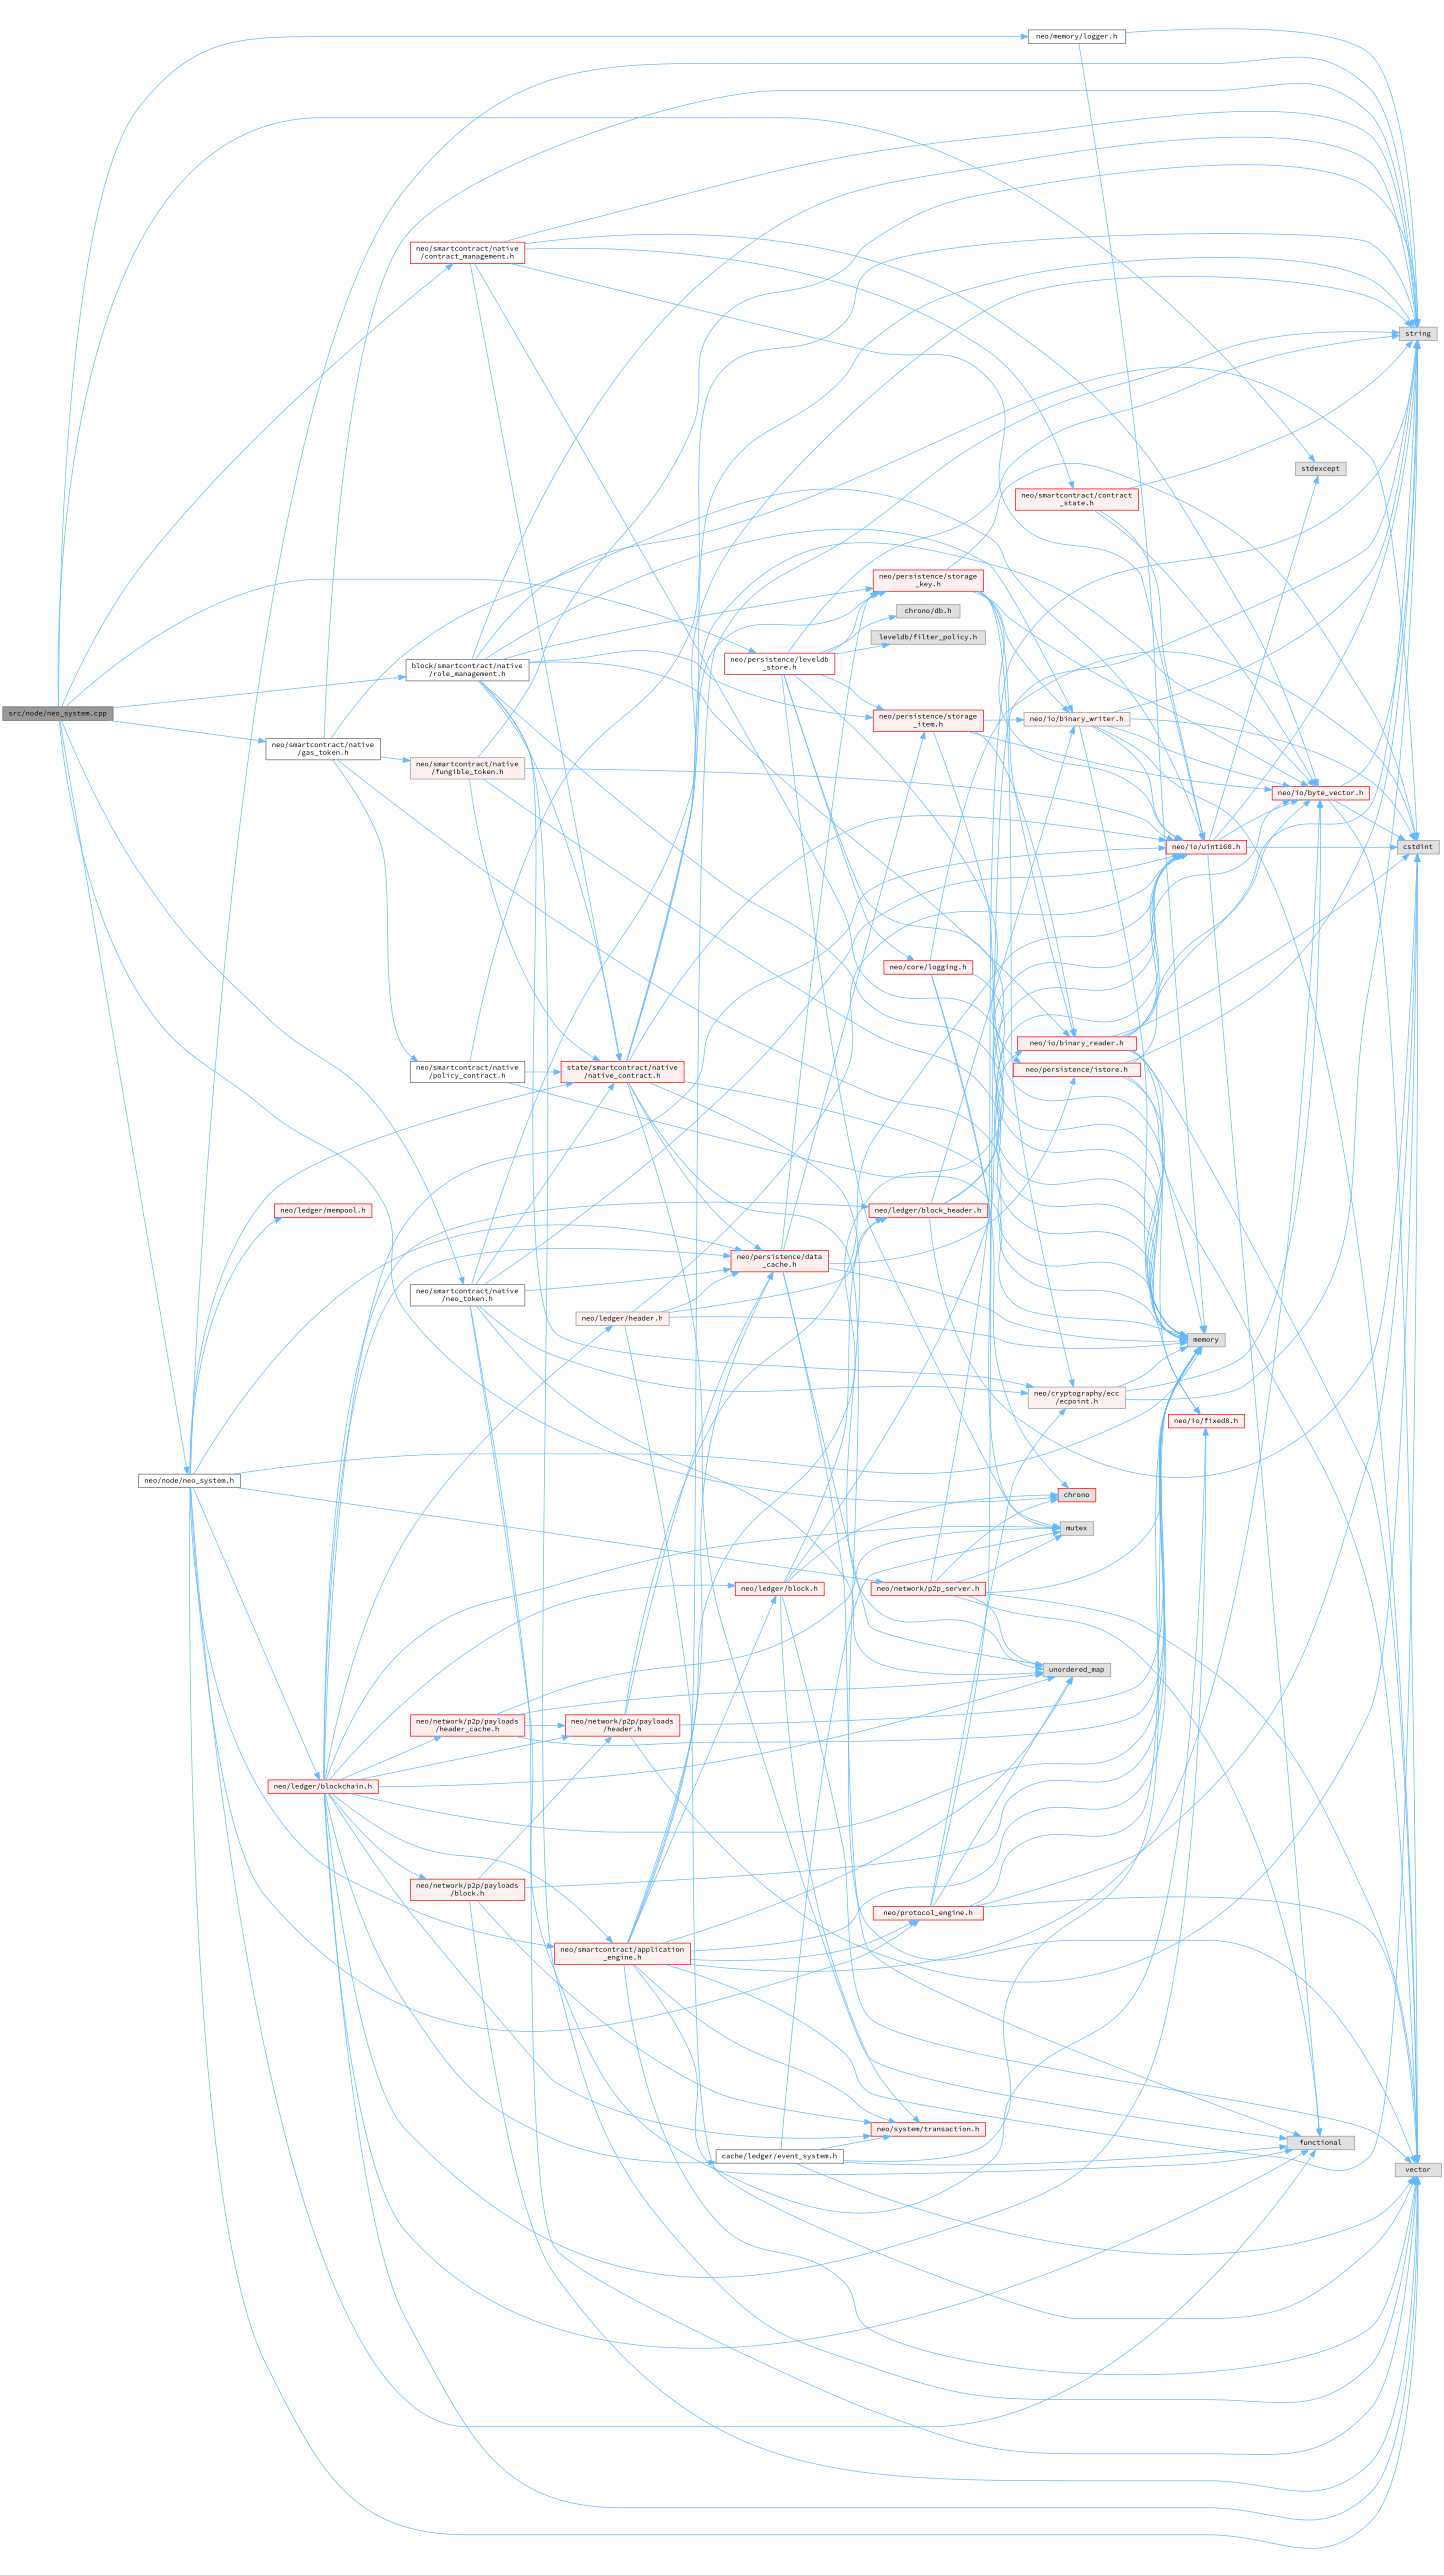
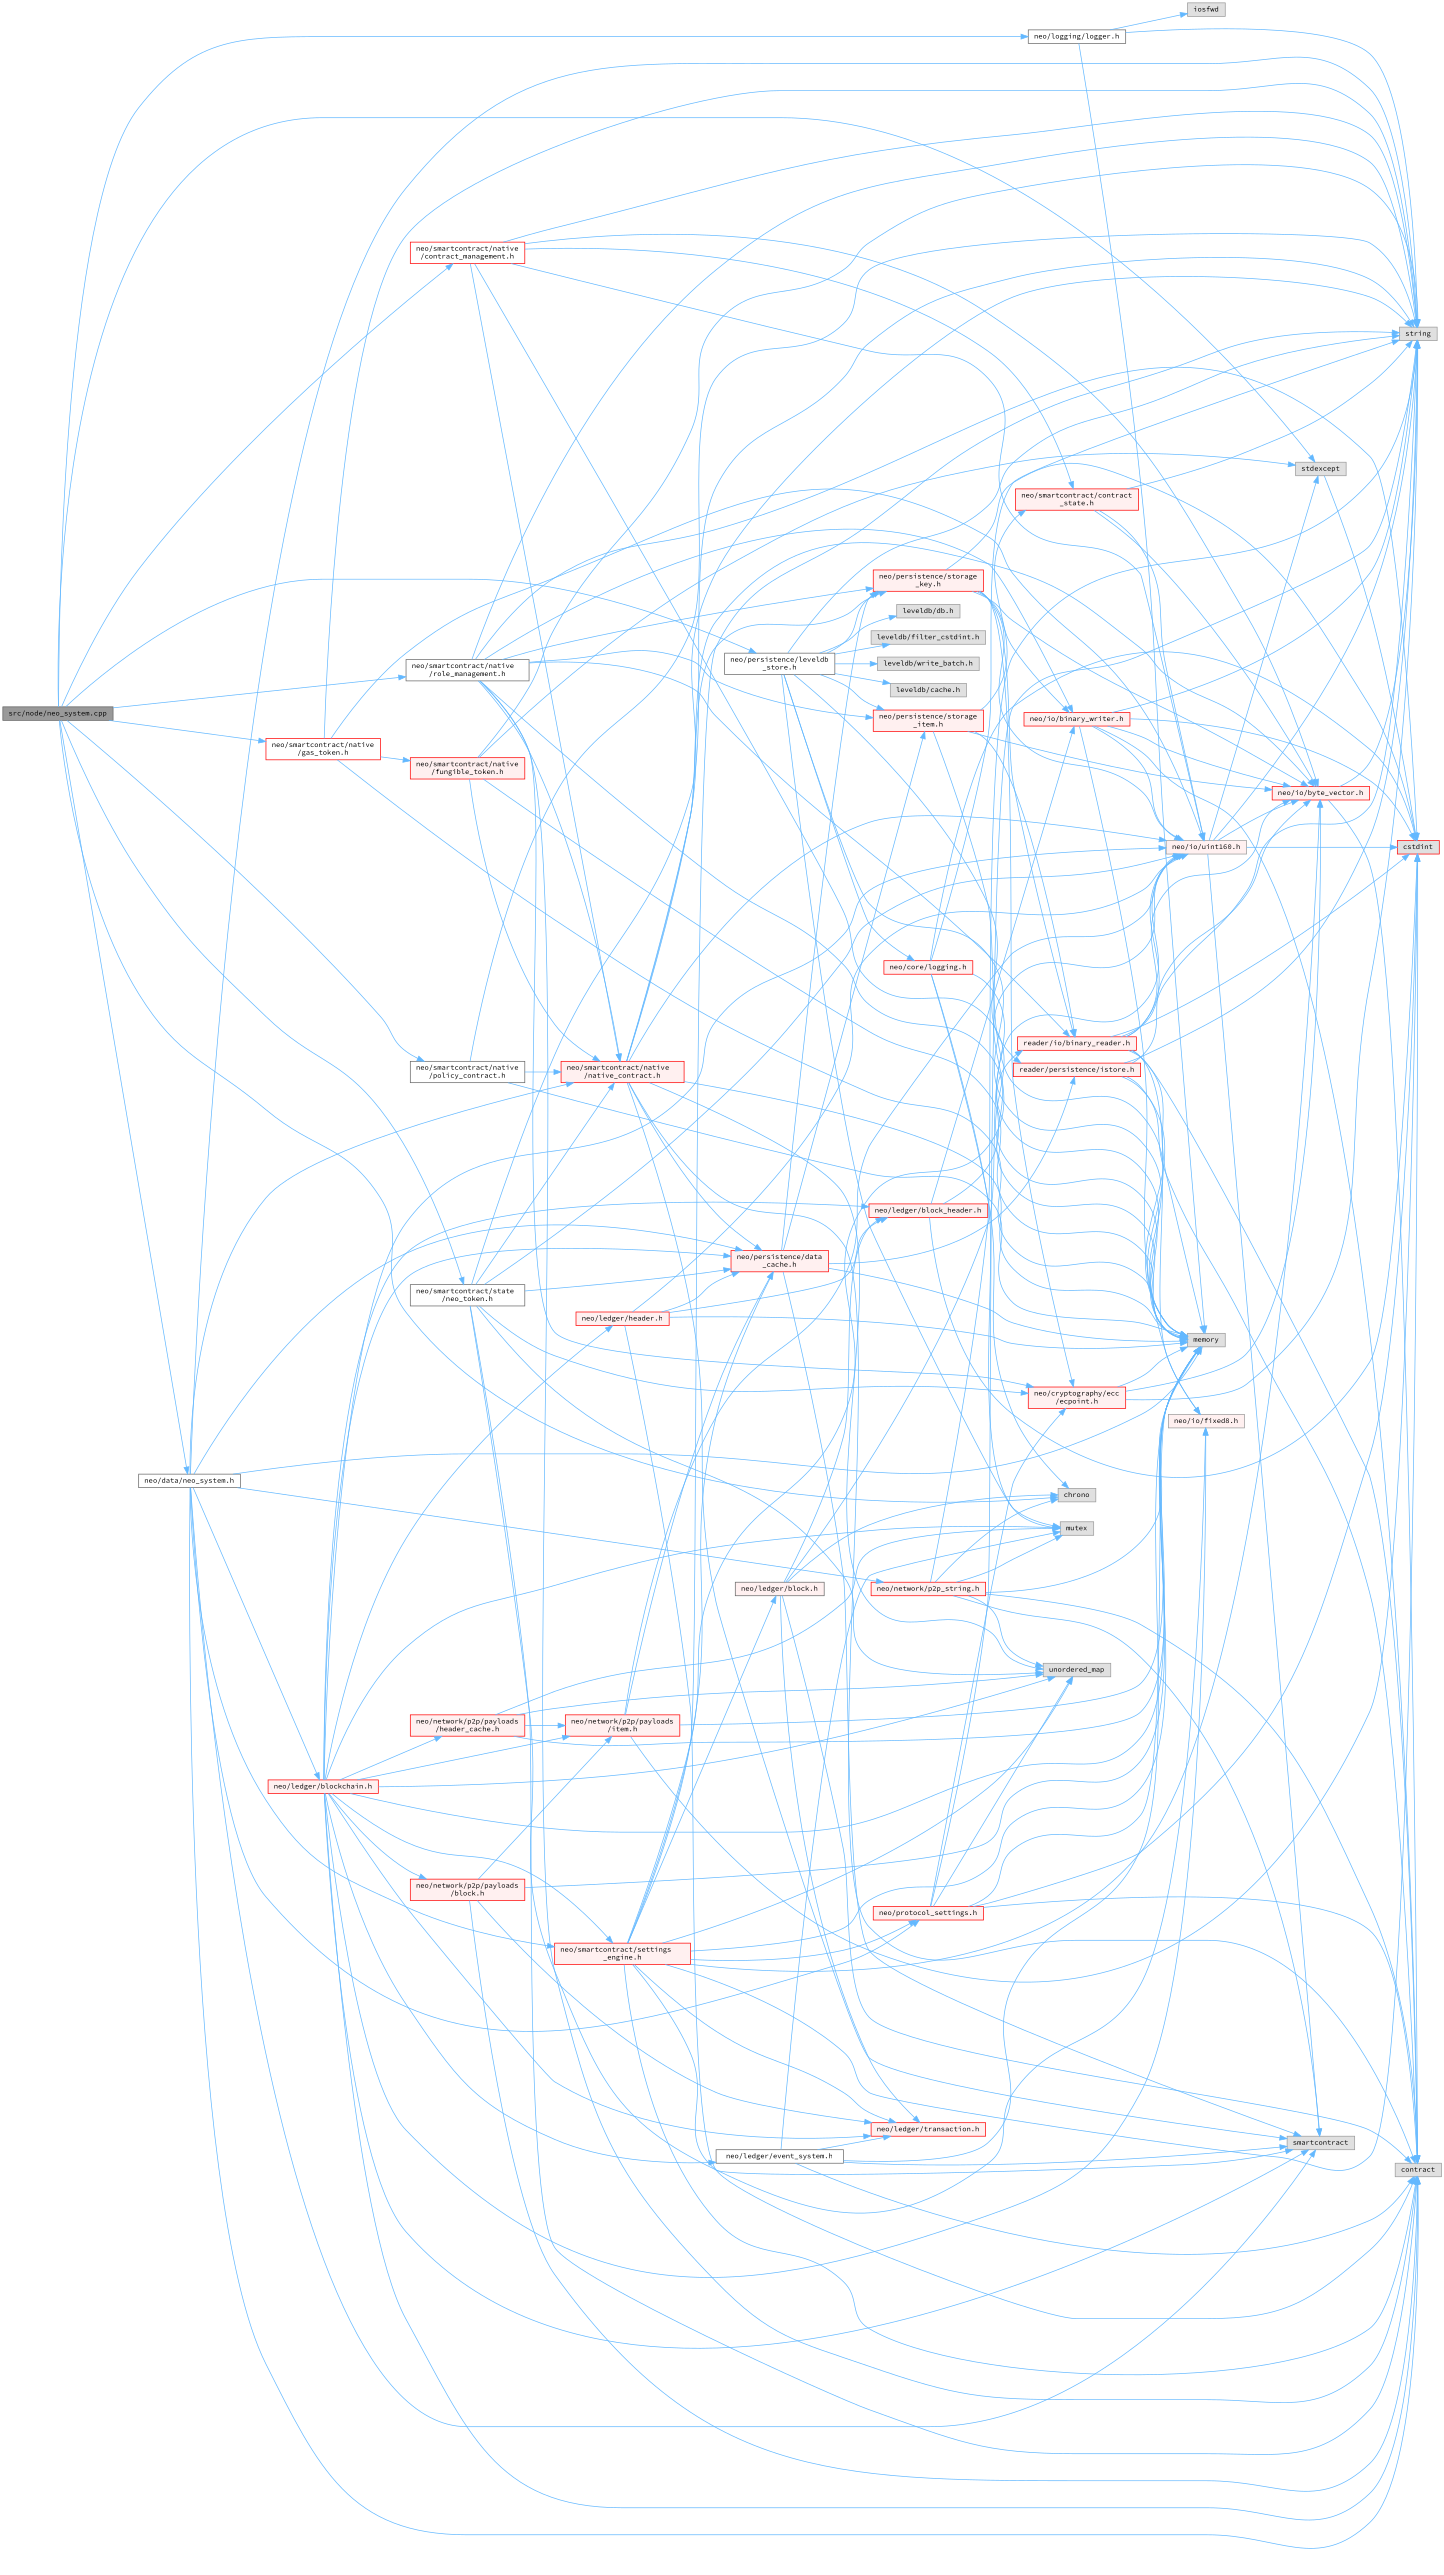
none -> (1206, 10)
(1077, 37) -> (1077, 37)
none -> (992, 588)
(928, 611) -> (928, 611)
(928, 638) -> (928, 638)
(780, 664) -> (780, 664)
none -> (928, 664)
(468, 670) -> (468, 670)
none -> (928, 690)
(1077, 719) -> (1077, 719)
(995, 720) -> (998, 597)
(323, 749) -> (323, 749)
(468, 768) -> (468, 768)
(851, 778) -> (847, 506)
(1366, 819) -> (1381, 652)
(1206, 847) -> (1206, 847)
(1418, 847) -> (1418, 847)
(387, 905) -> (250, 883)
(1019, 1002) -> none
(1077, 1044) -> (1077, 1044)
(1077, 1070) -> (1077, 1070)
(623, 1072) -> (623, 1072)
(323, 1211) -> none
(468, 1295) -> (468, 1295)
(623, 1319) -> (623, 1319)
(1077, 1398) -> (1077, 1398)
(1206, 1421) -> (1206, 1421)
(190, 1481) -> (190, 1481)
(1077, 1495) -> (1077, 1495)
(842, 1519) -> none
(780, 1589) -> (780, 1589)
(928, 1589) -> (928, 1589)
(504, 1630) -> none
(623, 1726) -> (623, 1726)
(928, 1913) -> (928, 1913)
(623, 1954) -> (623, 1954)
(928, 2129) -> (928, 2129)
(1321, 2143) -> (1321, 2143)
(780, 2156) -> (780, 2156)
(1418, 2170) -> (1418, 2170)
